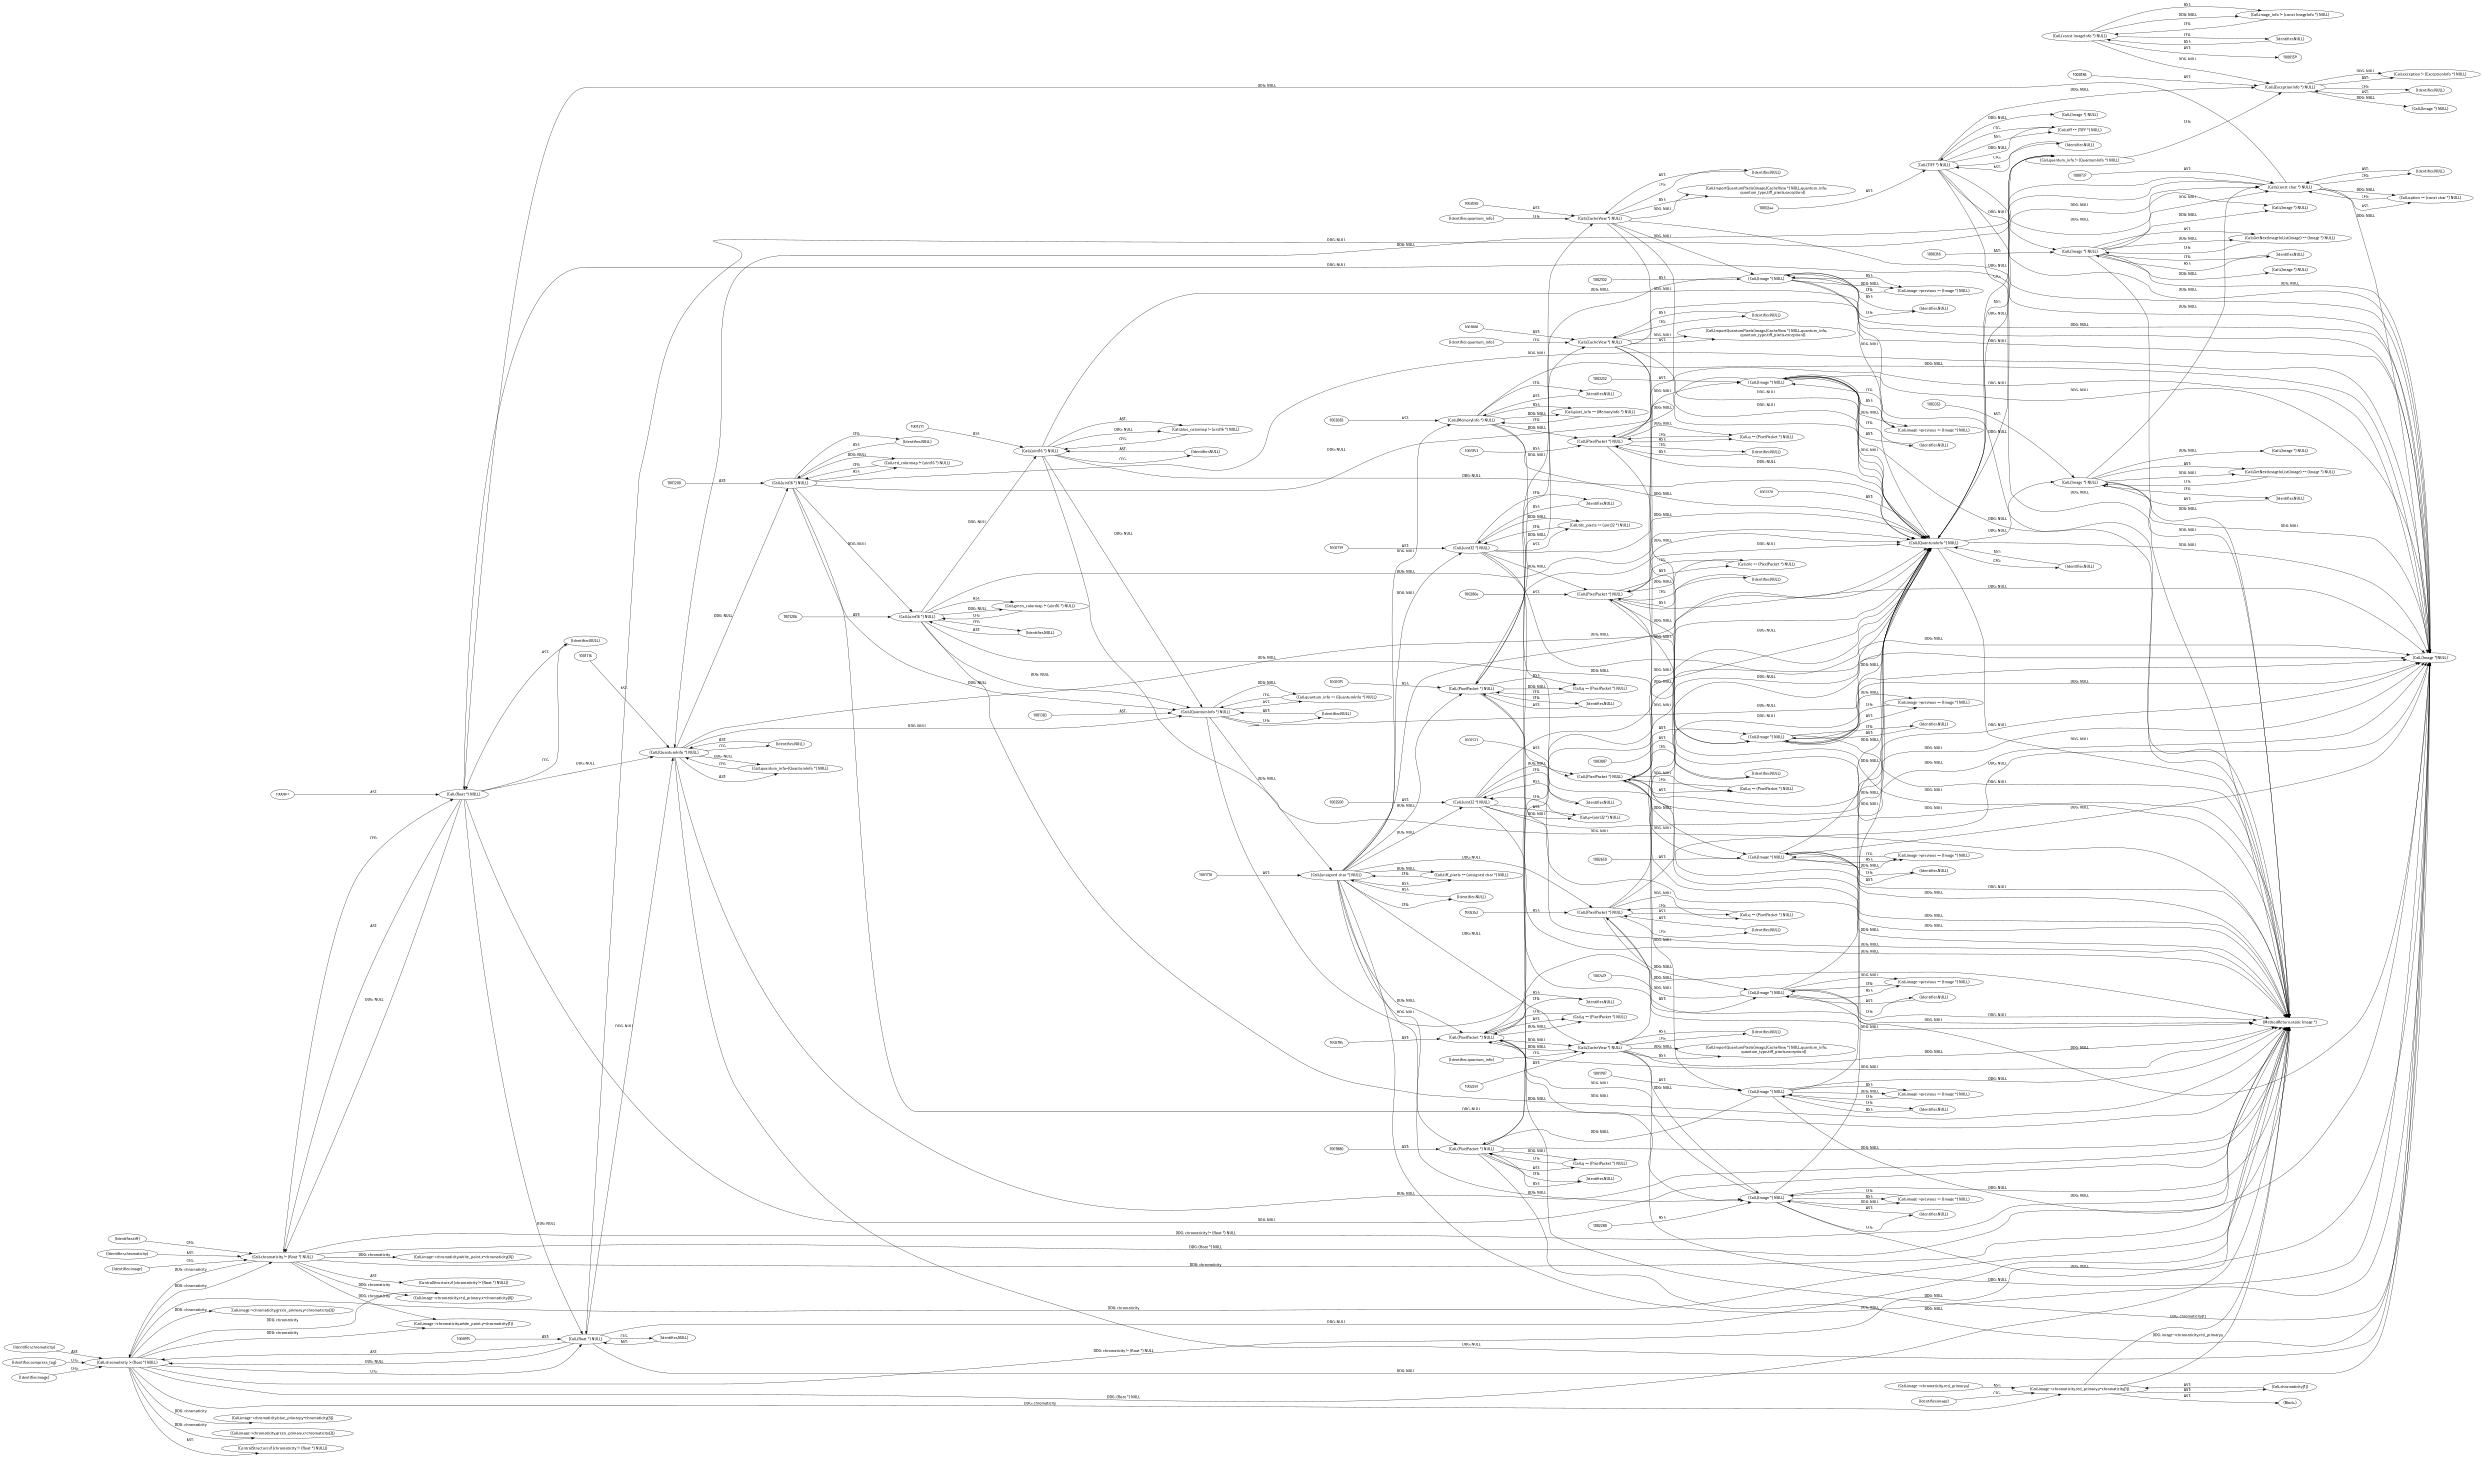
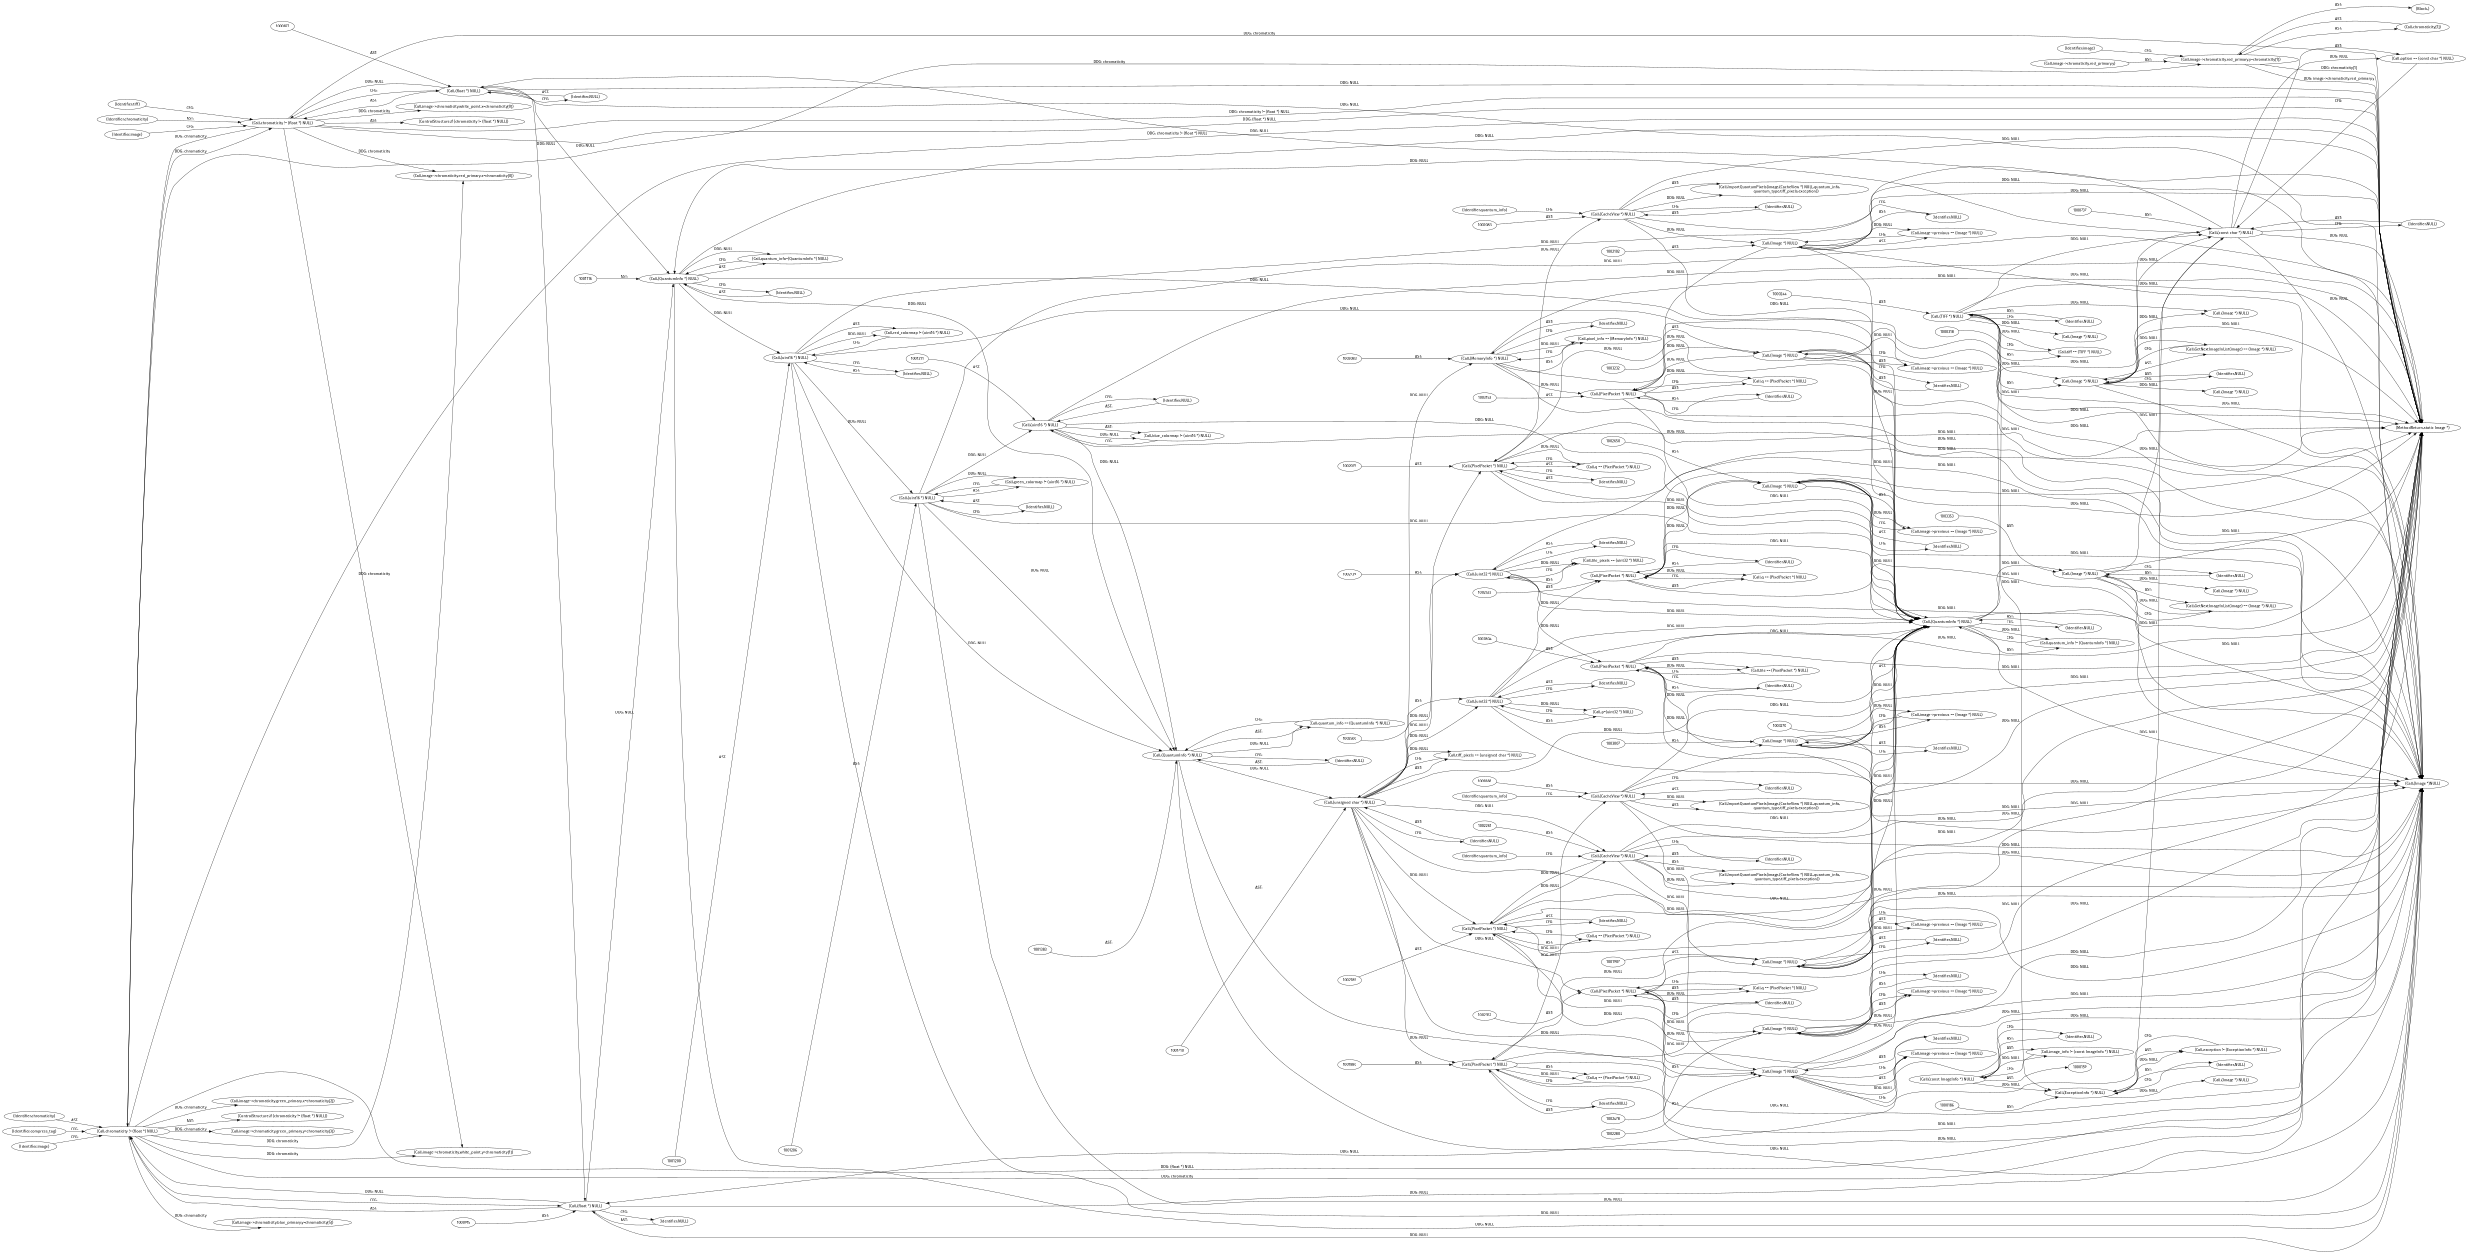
(2204, 132) -> (2150, 1041)
none -> (2069, 252)
none -> (2390, 277)
